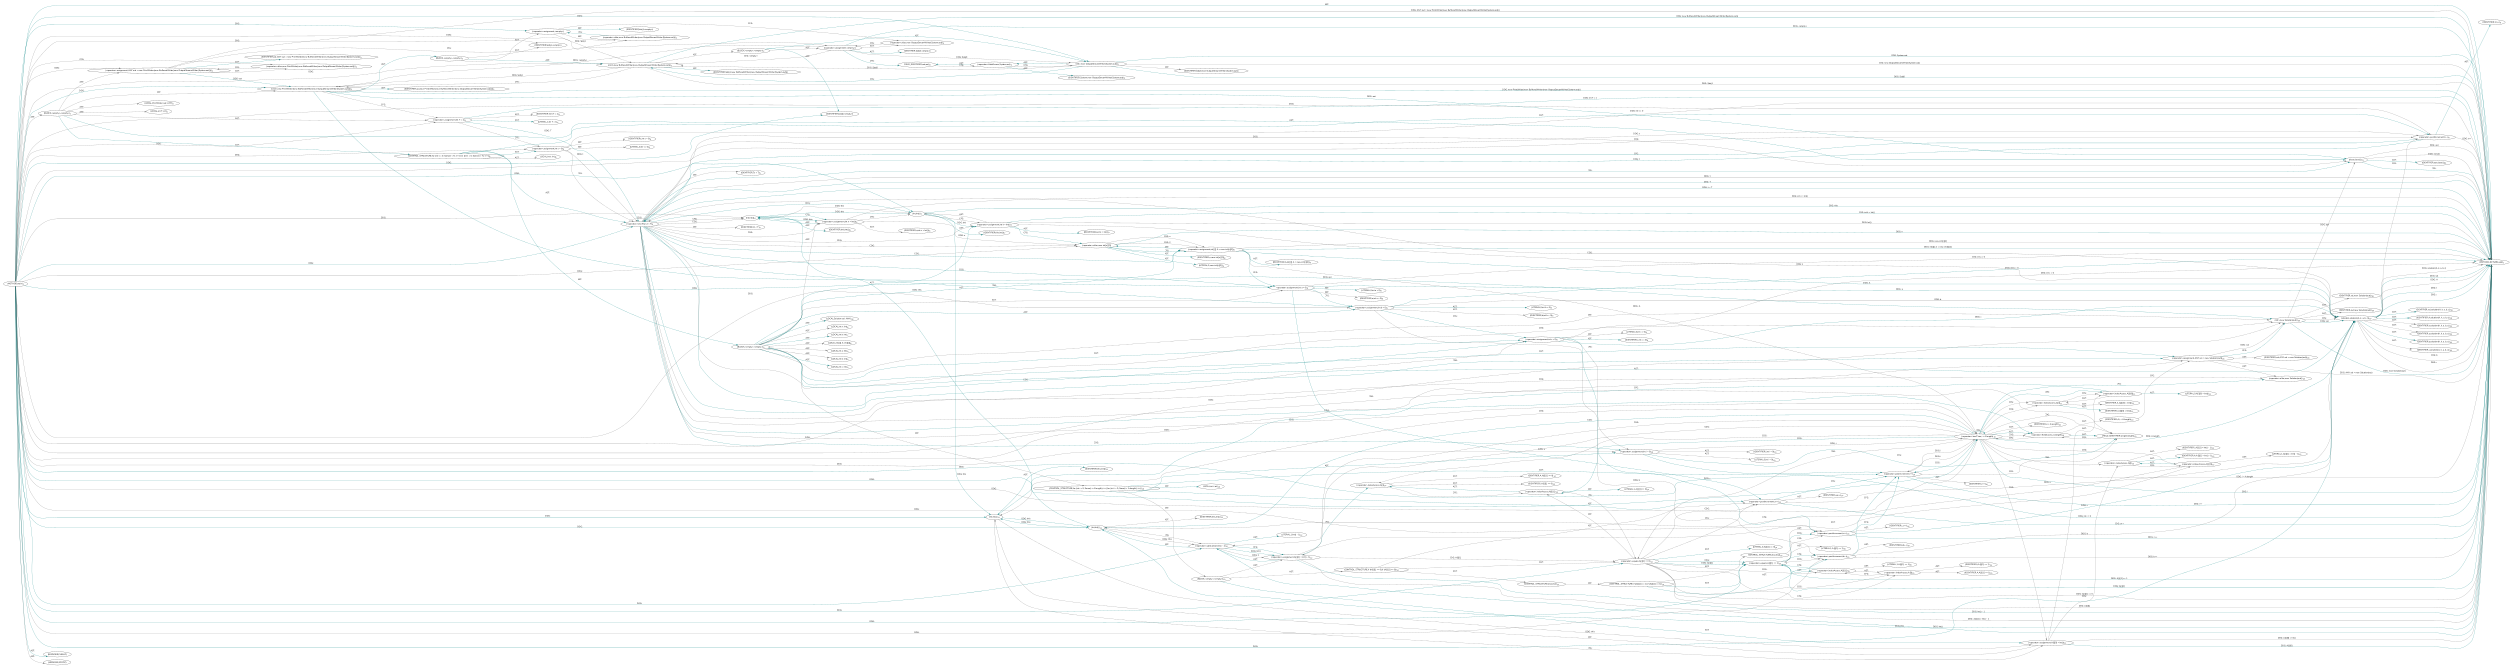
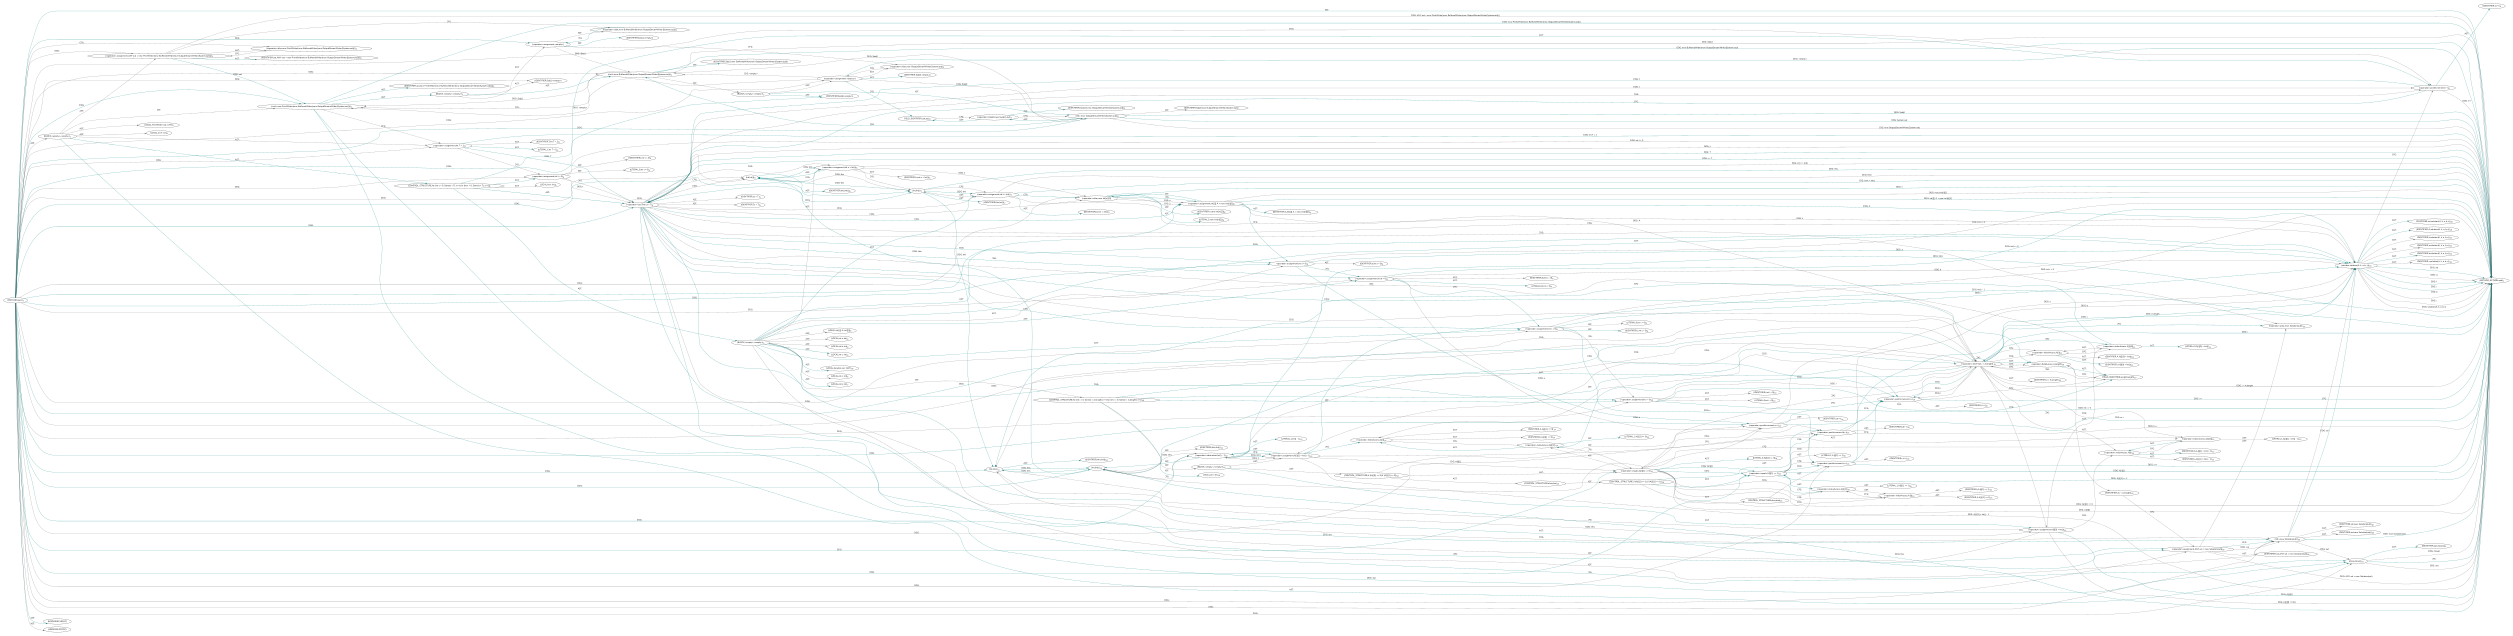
(1371, 291) -> none
